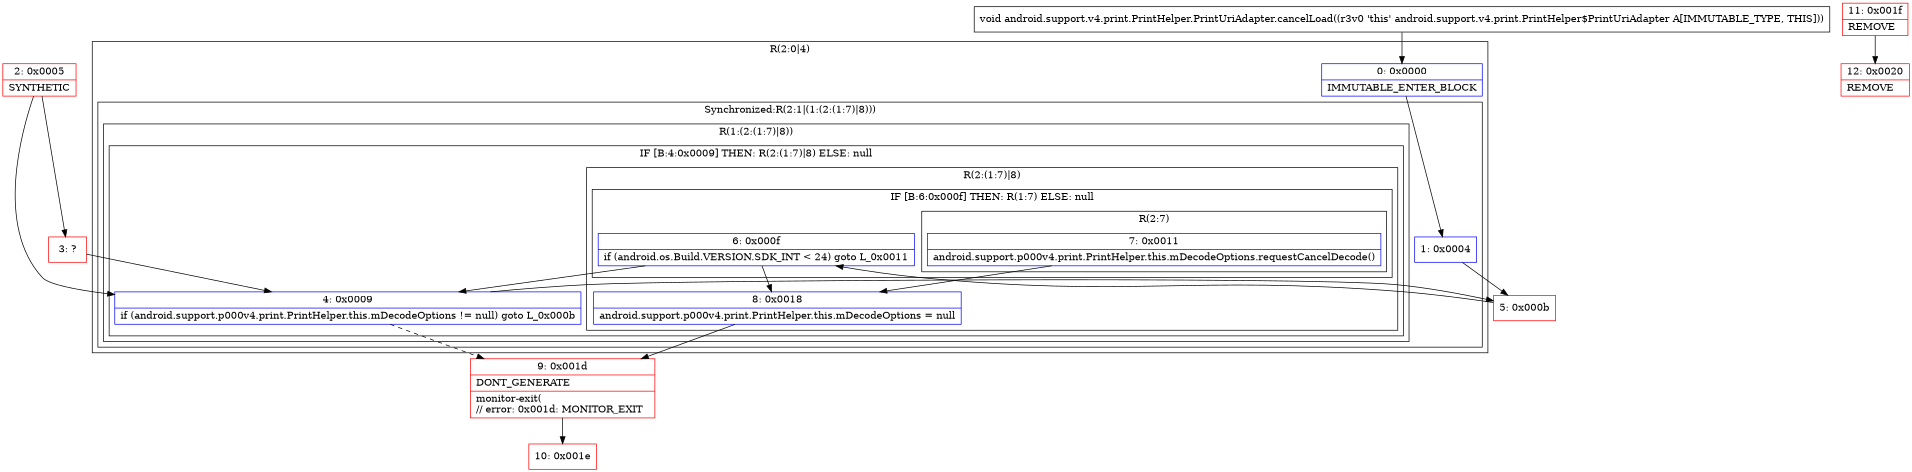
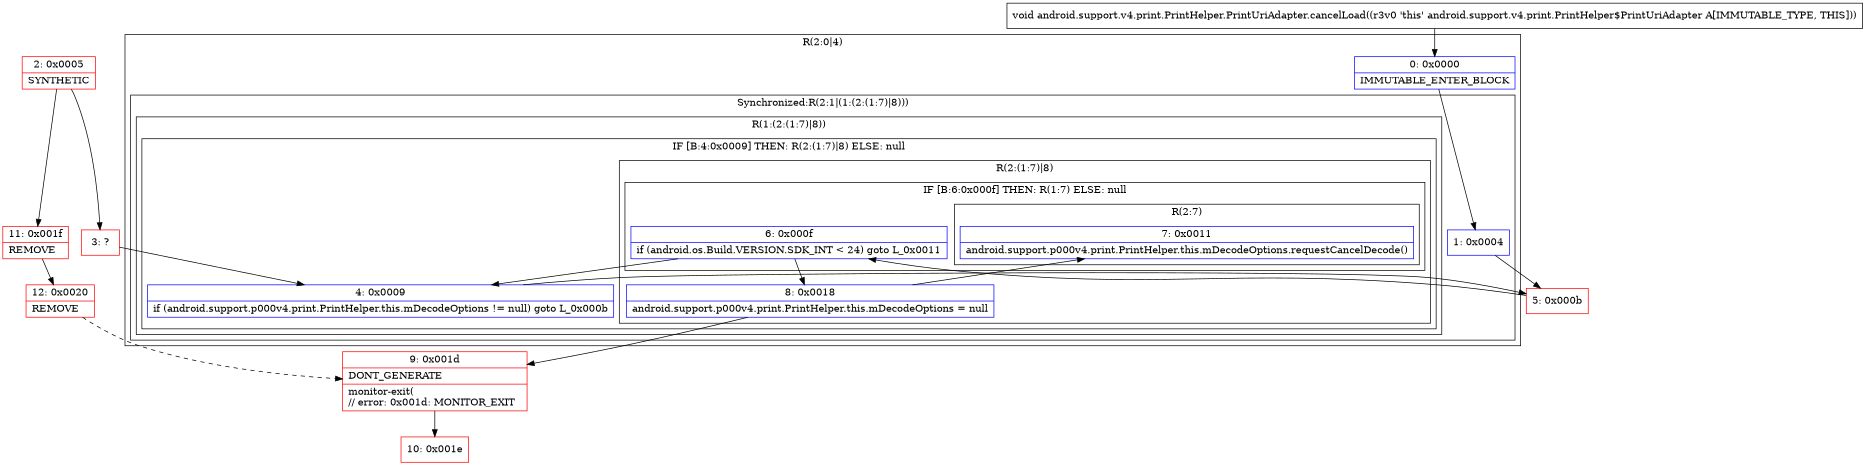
(18, 223) -> (48, 154)
(928, 285) -> (962, 277)
(434, 340) -> (205, 362)
